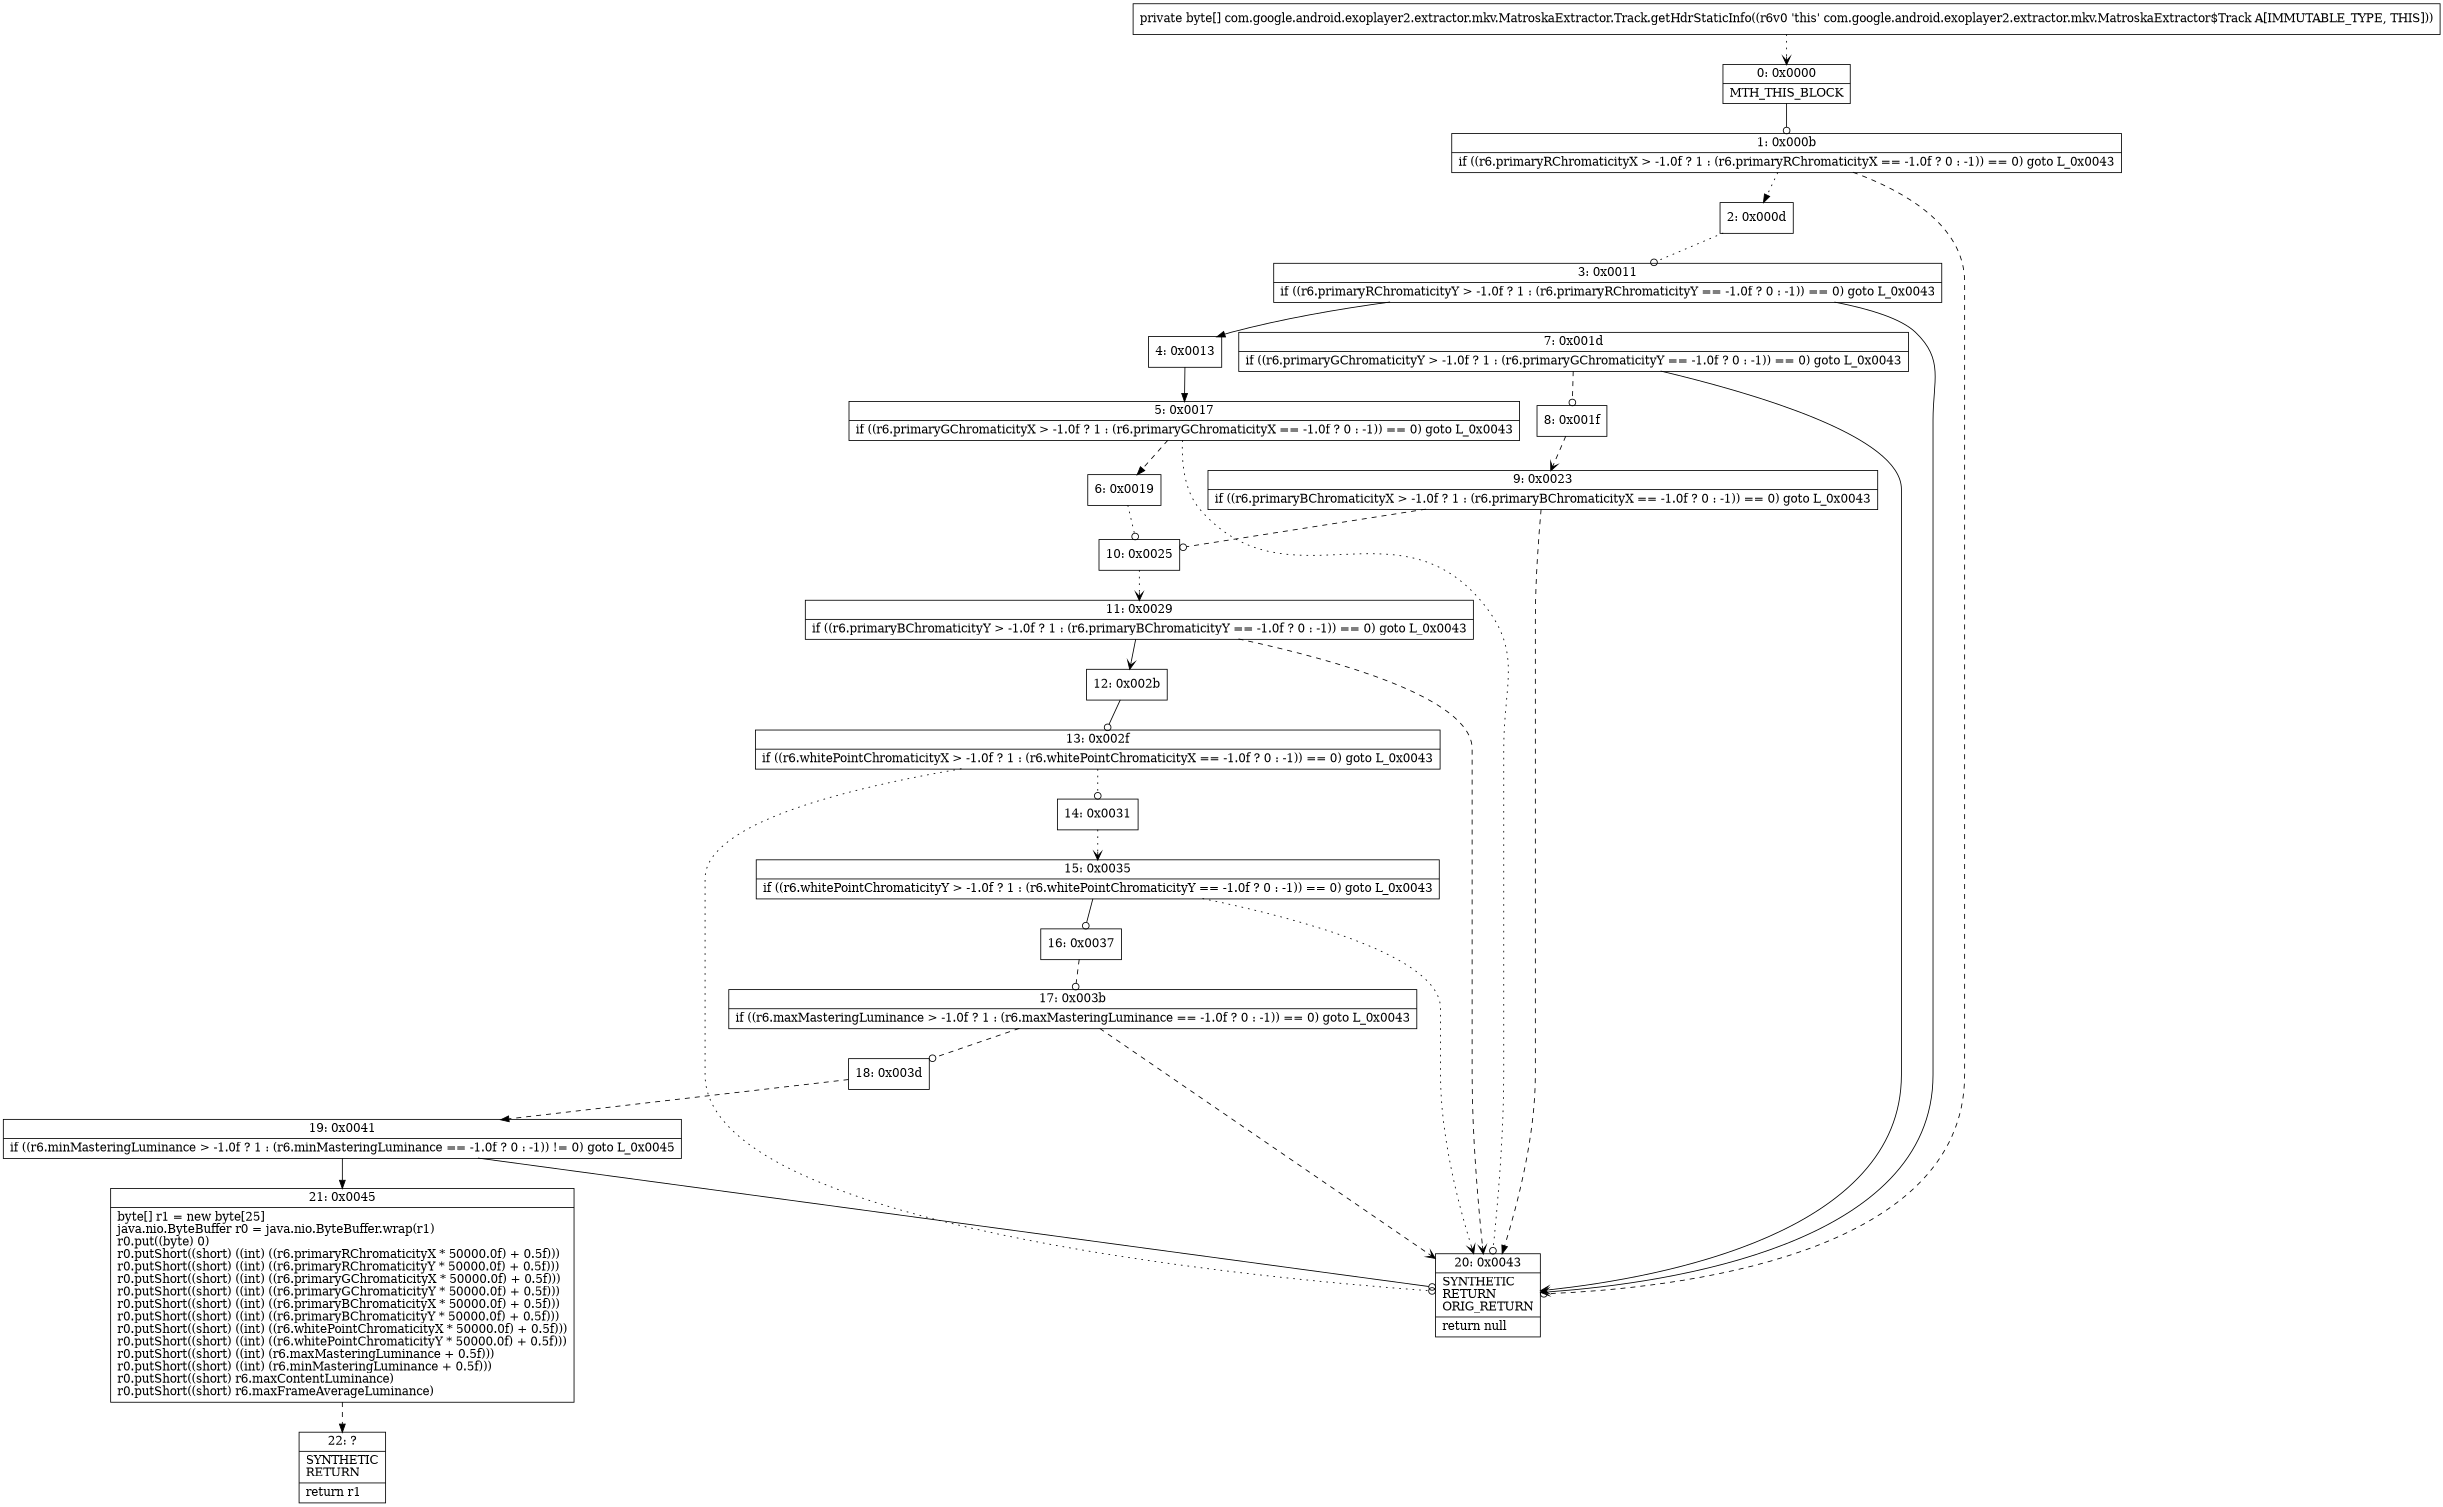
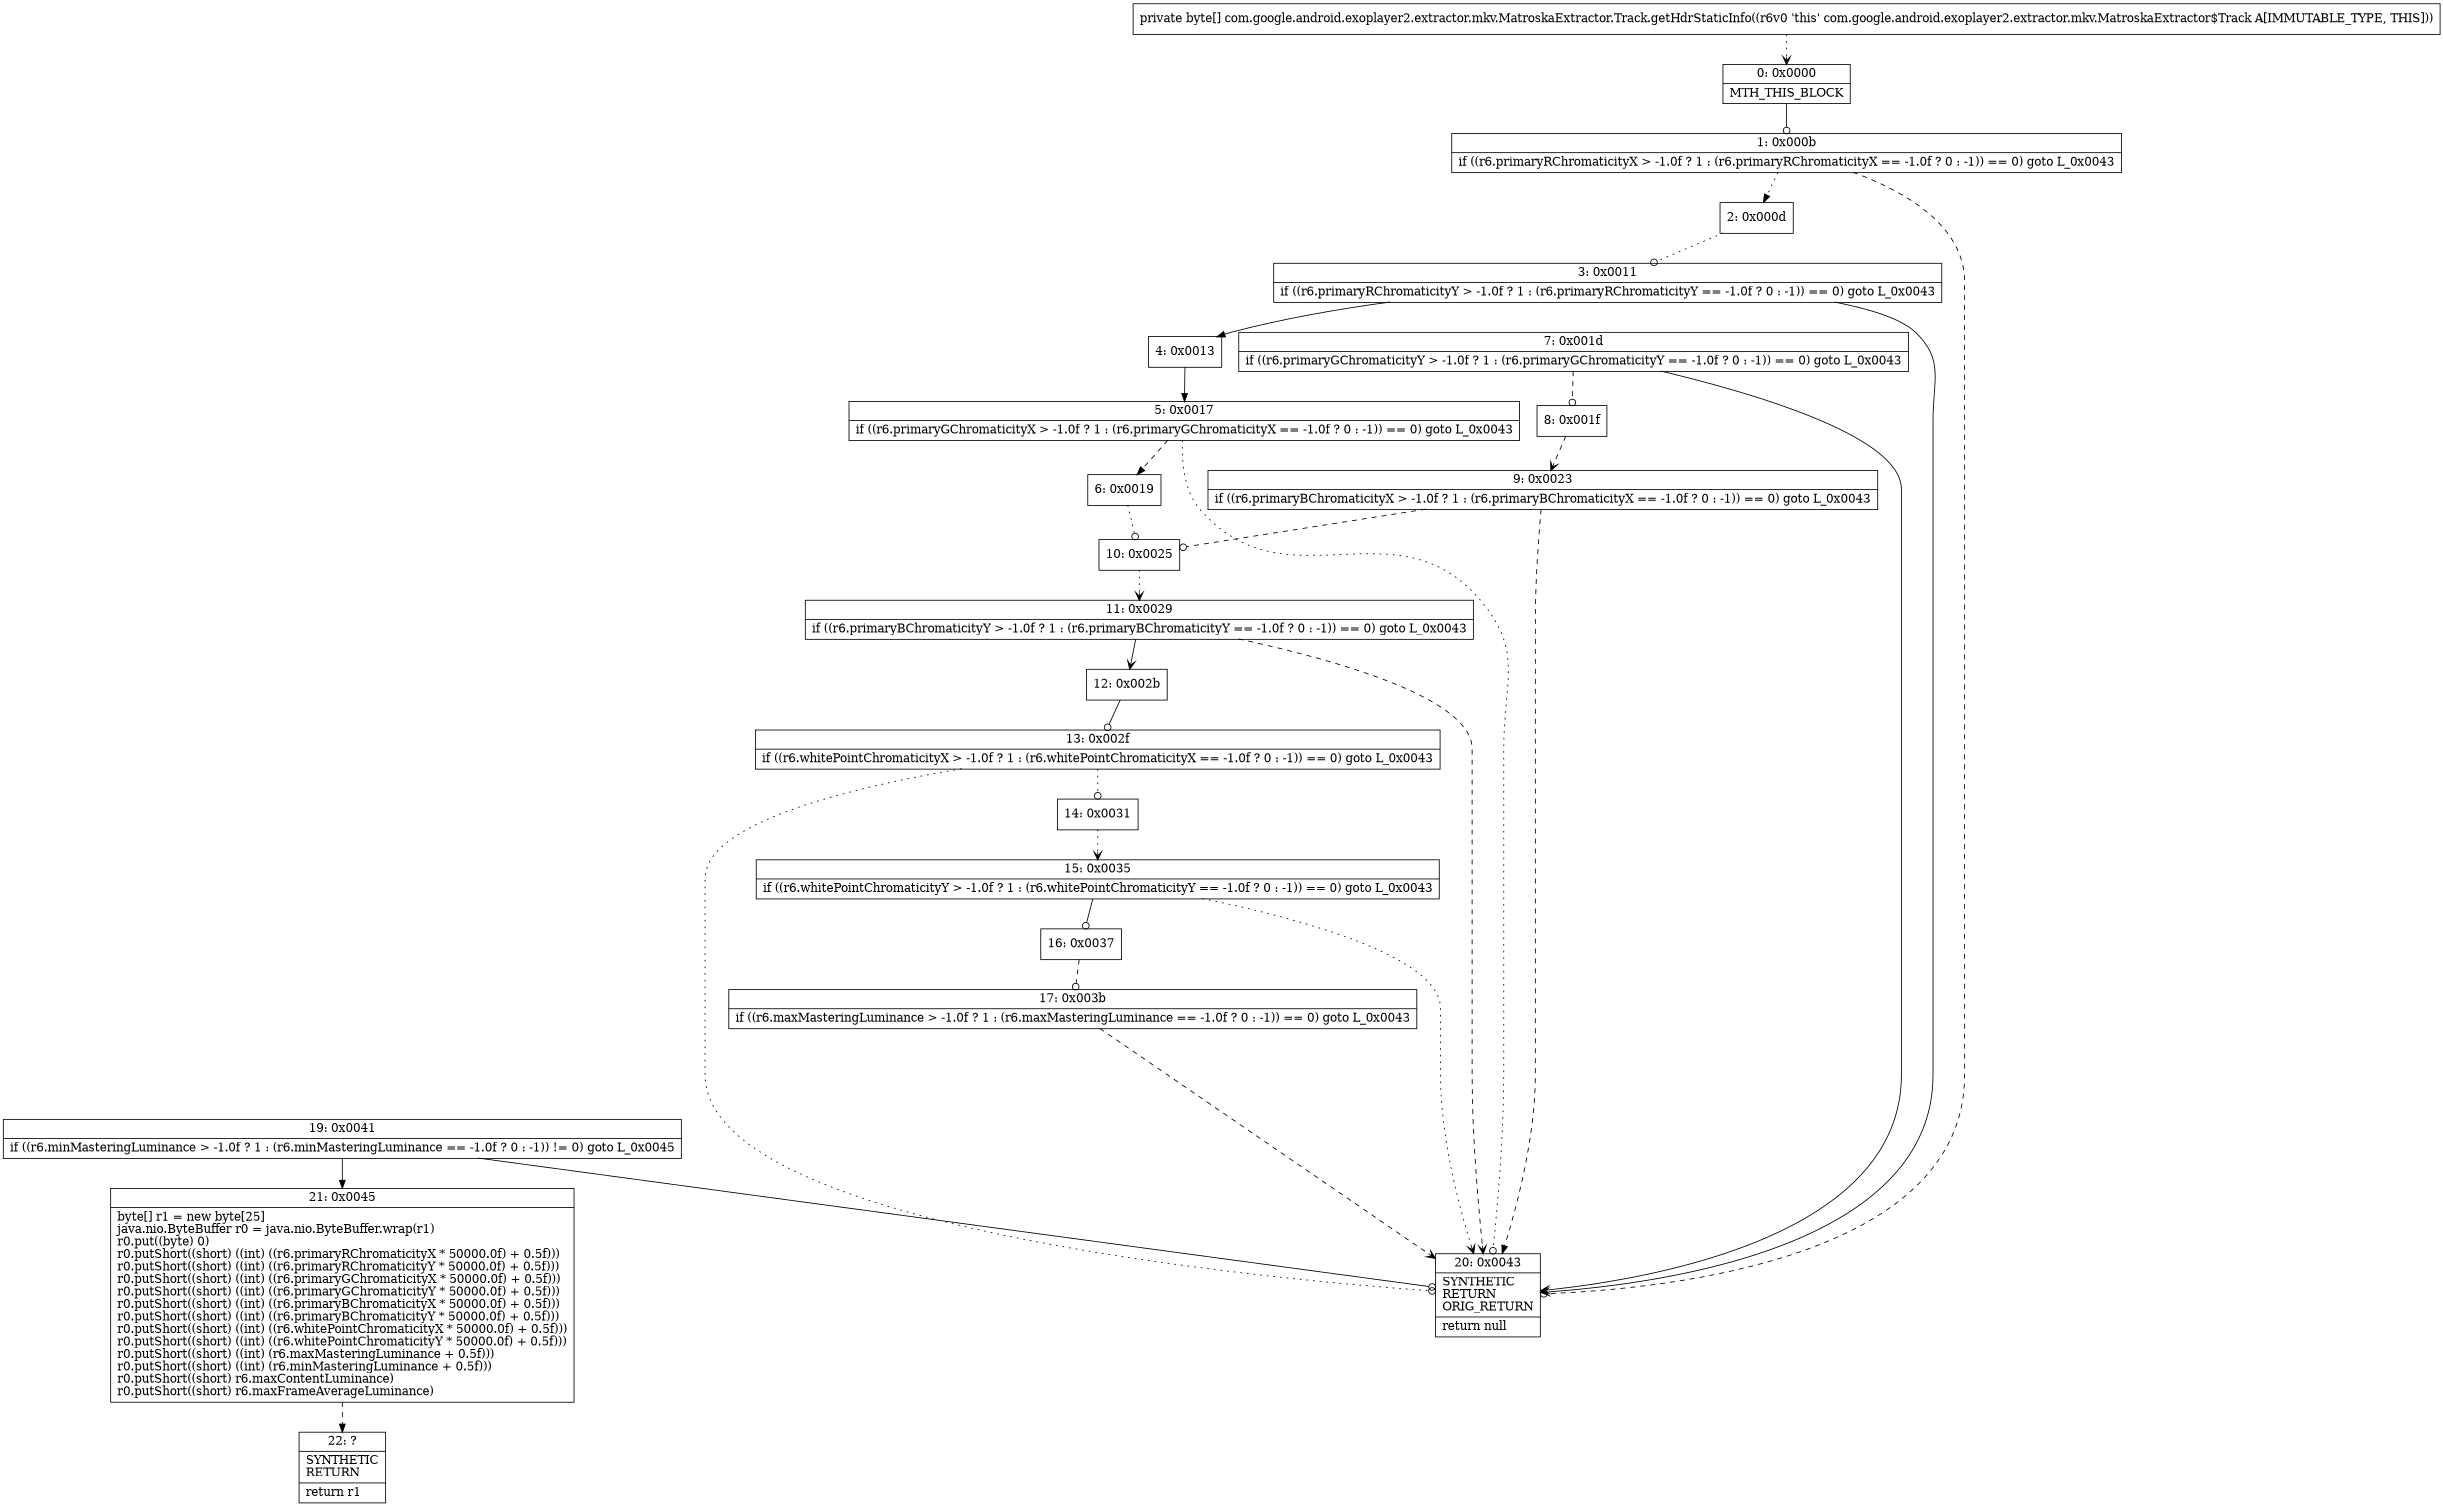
(889, 1074) -> none
